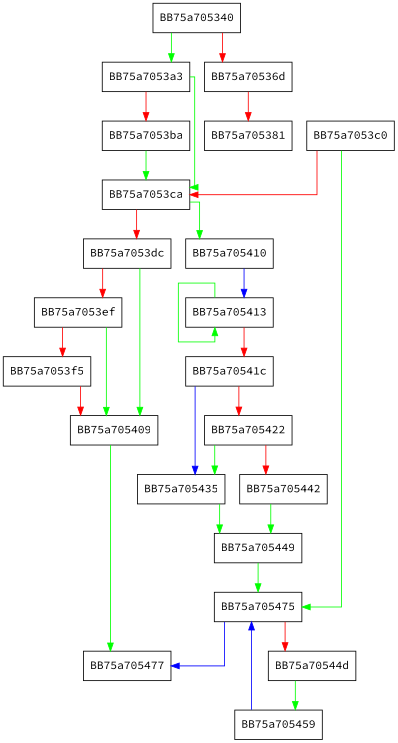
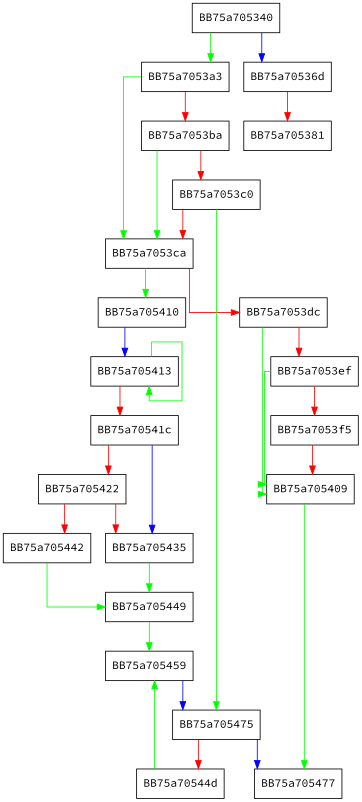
(223, 43) -> (262, 43)
none -> (201, 161)
(215, 456) -> (116, 514)
(258, 573) -> (149, 632)
